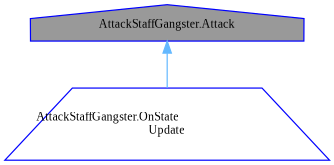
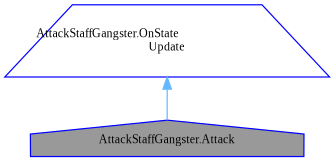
(167, 70) -> (167, 105)
